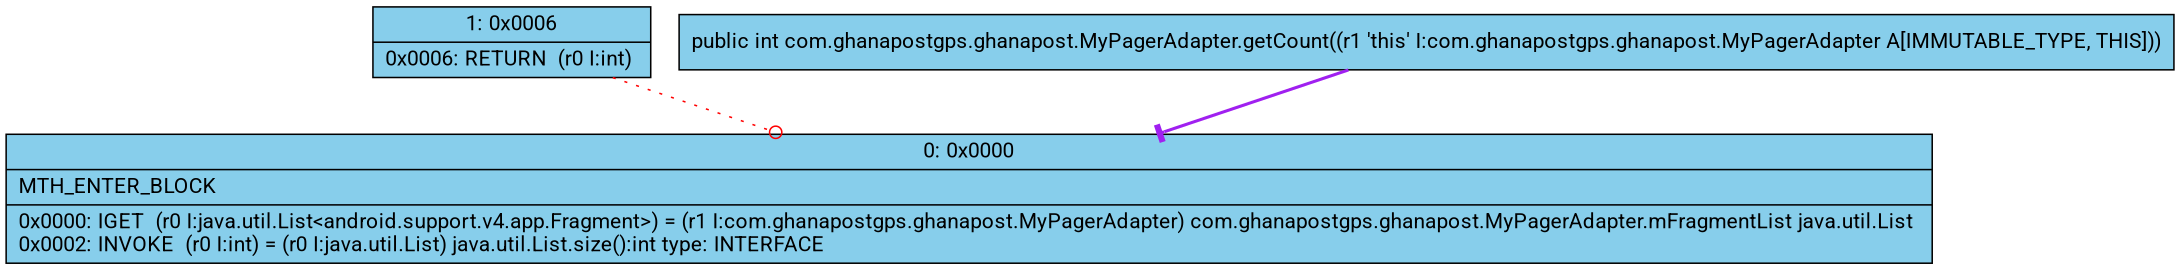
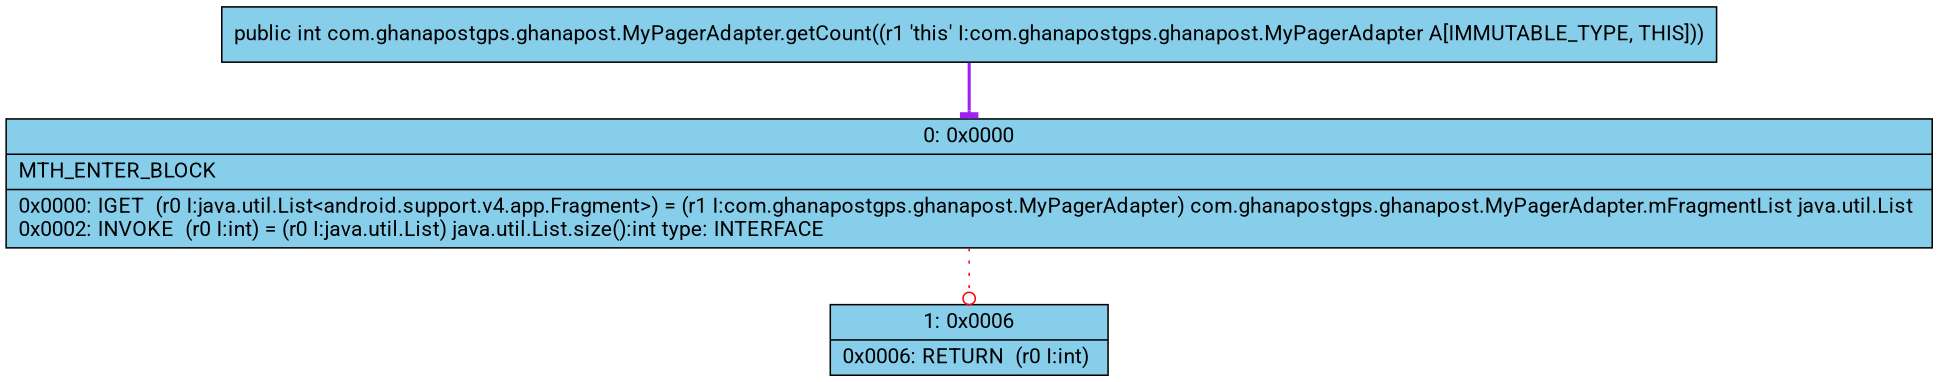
(691, 104) -> (969, 270)
